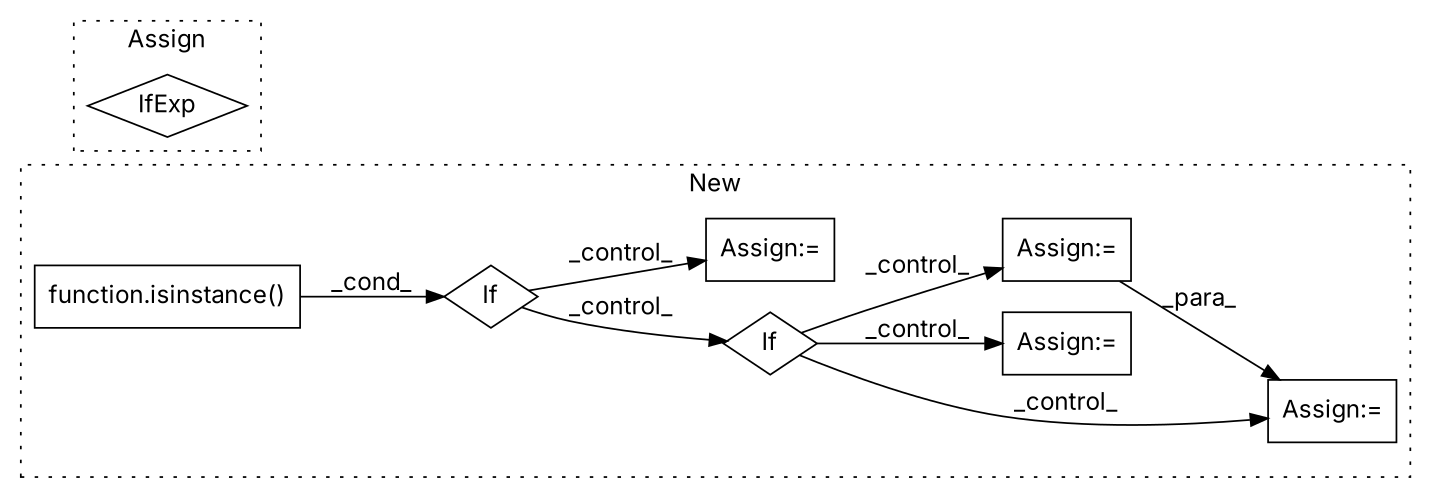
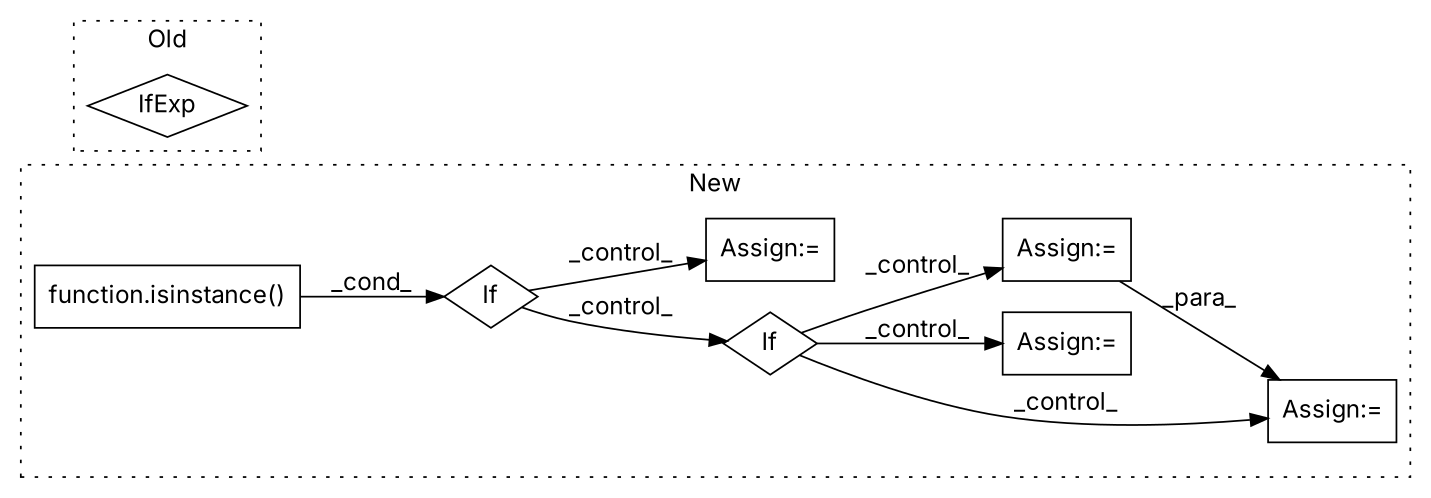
(167, 41) -> (167, 41)
